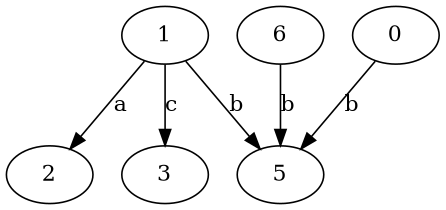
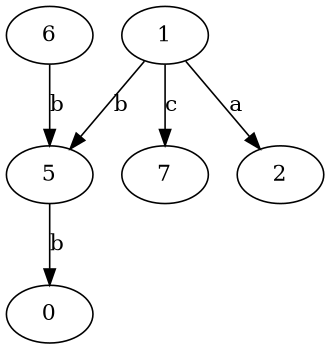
(343, 99) -> (50, 236)
(165, 175) -> (165, 175)
